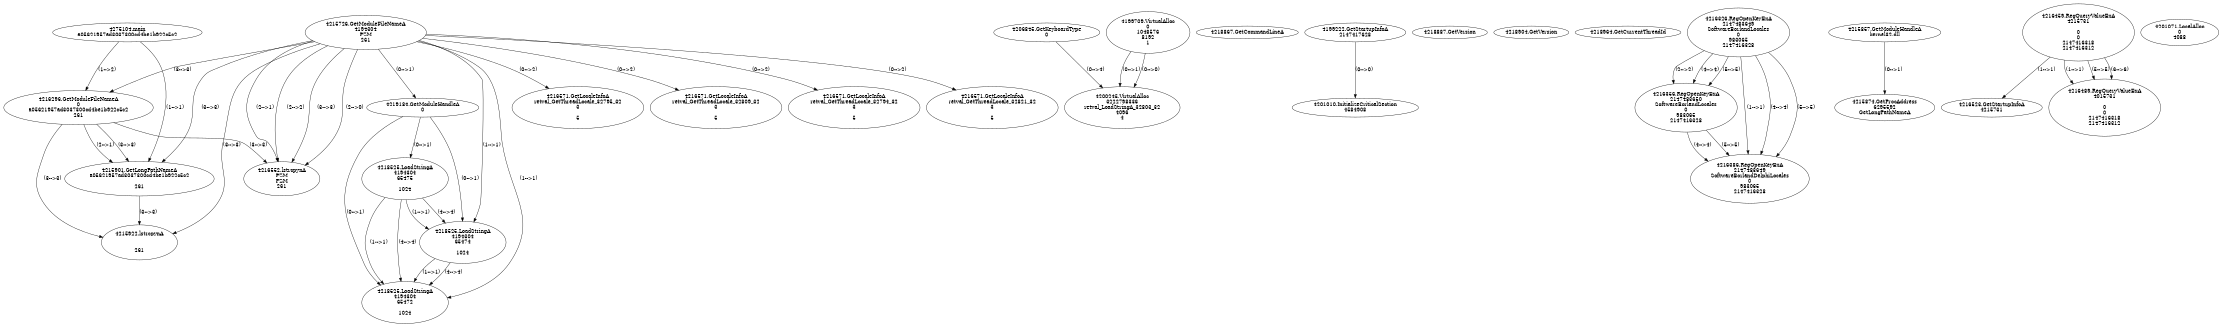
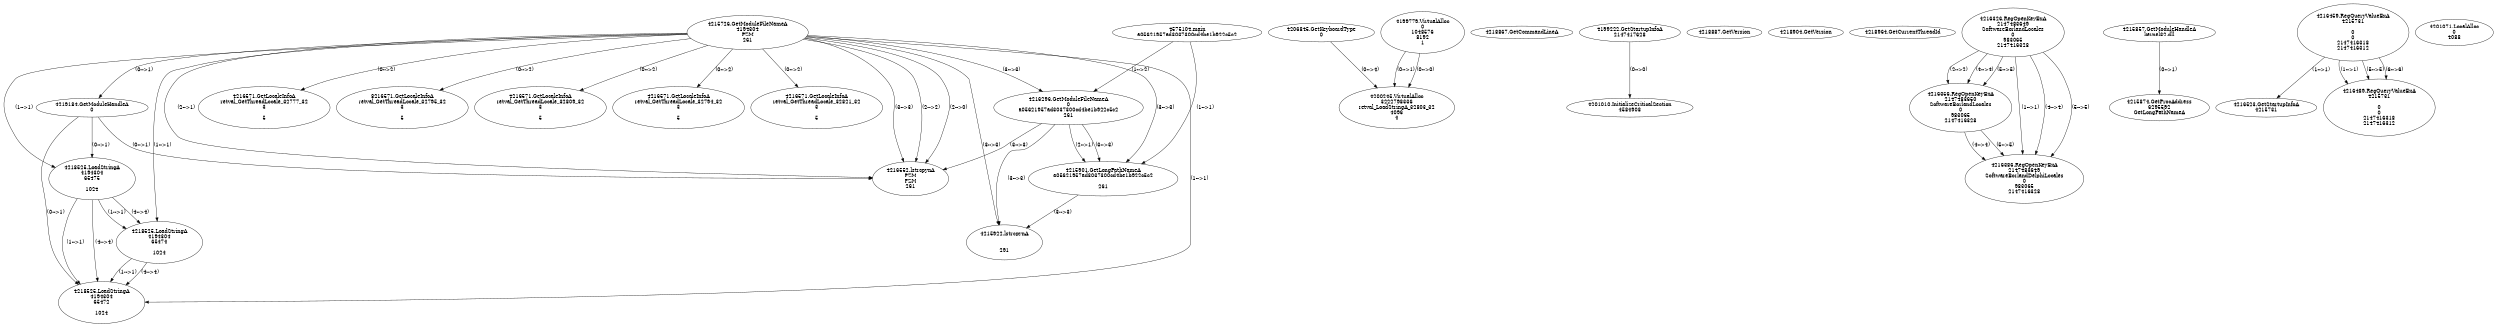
(127, 32) -> (1187, 32)
(1148, 32) -> (1423, 32)
none -> (177, 56)
none -> (264, 108)
(578, 108) -> (402, 108)
(2105, 108) -> (2379, 108)
(455, 165) -> (477, 174)
(139, 242) -> (1004, 242)
